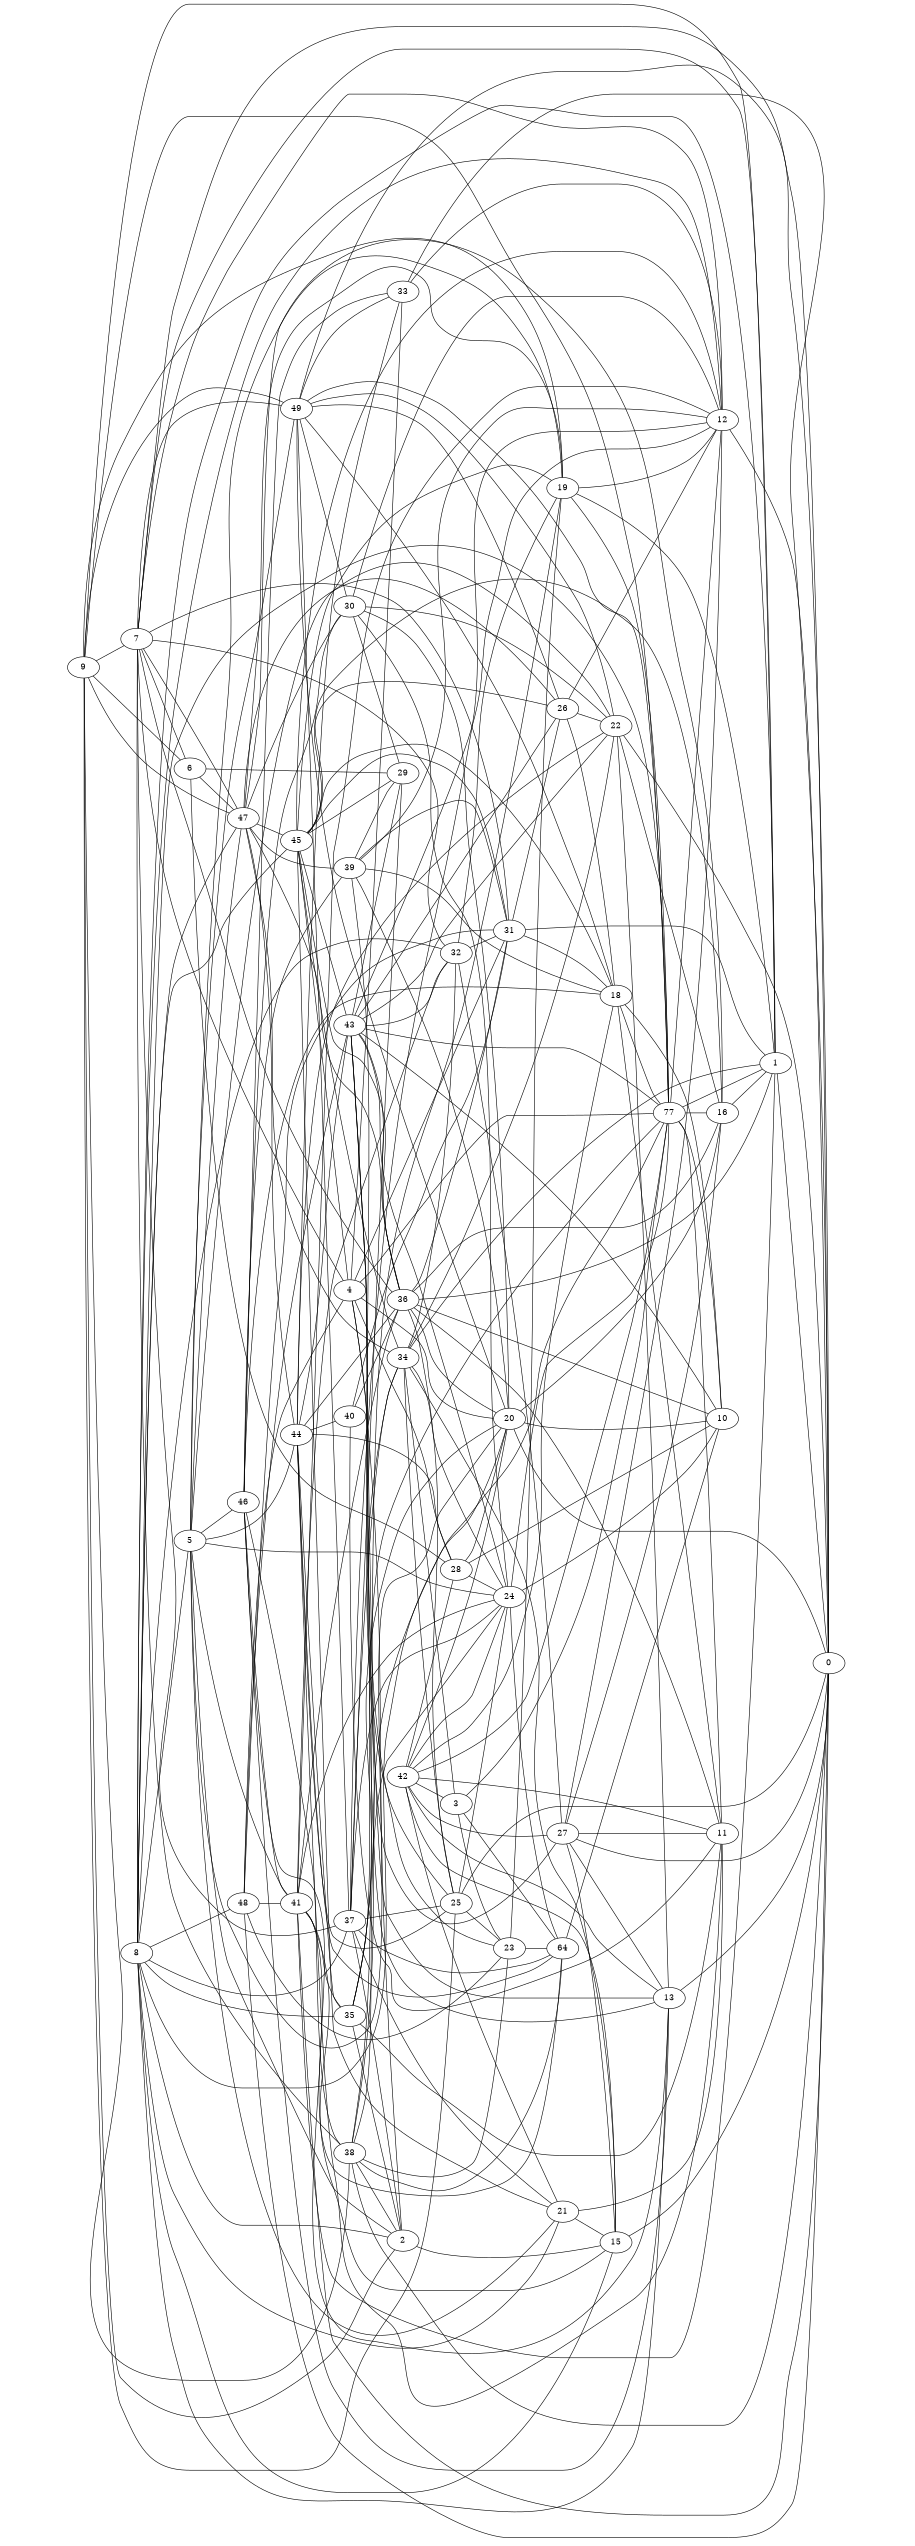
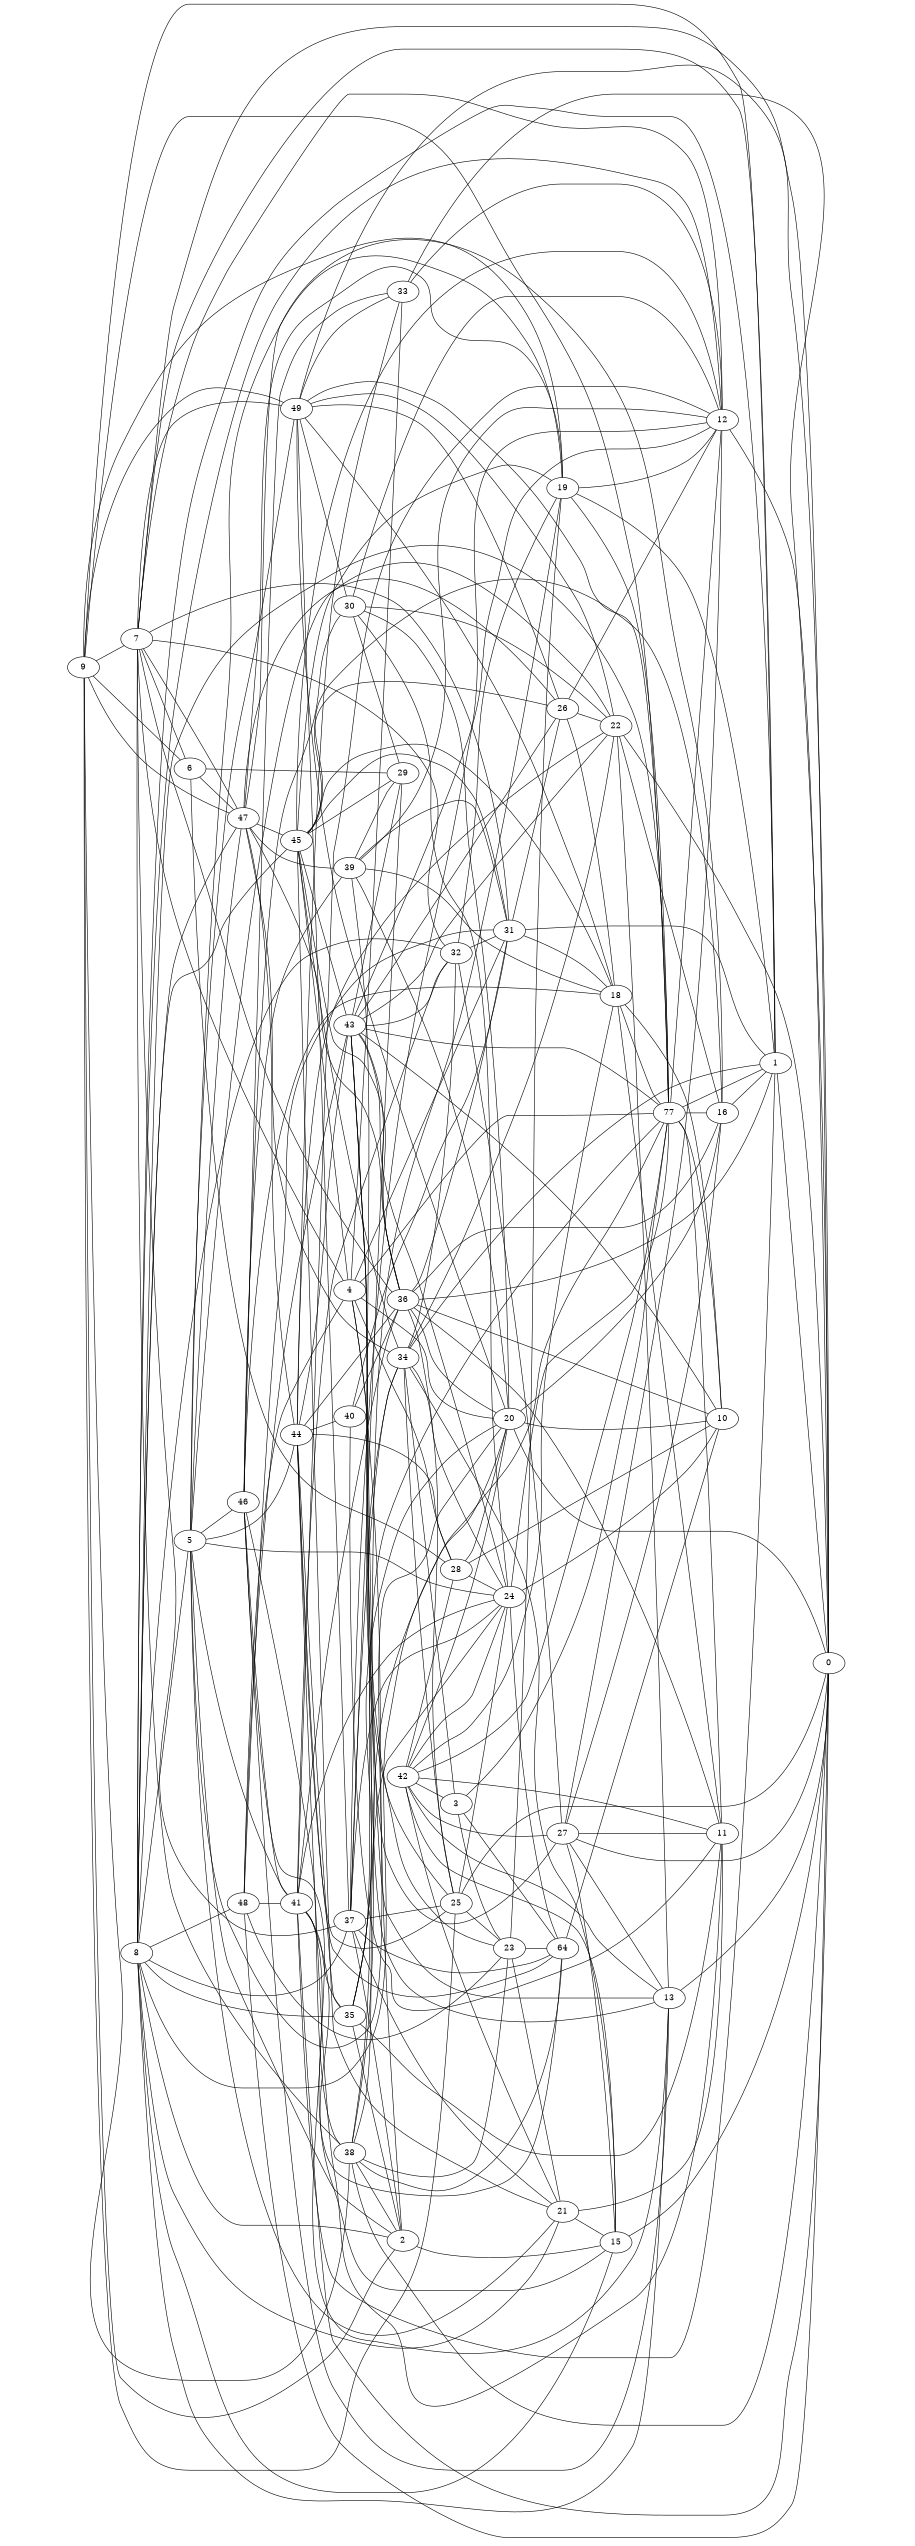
(296, 695) -> none
none -> (536, 2080)
